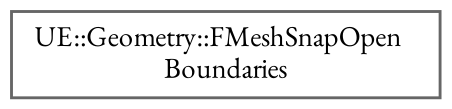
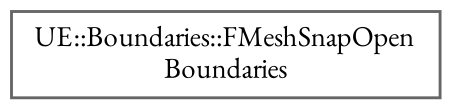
(226, 55) -> (226, 55)
